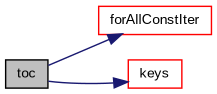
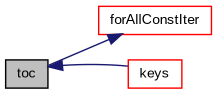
(81, 83) -> (95, 65)
